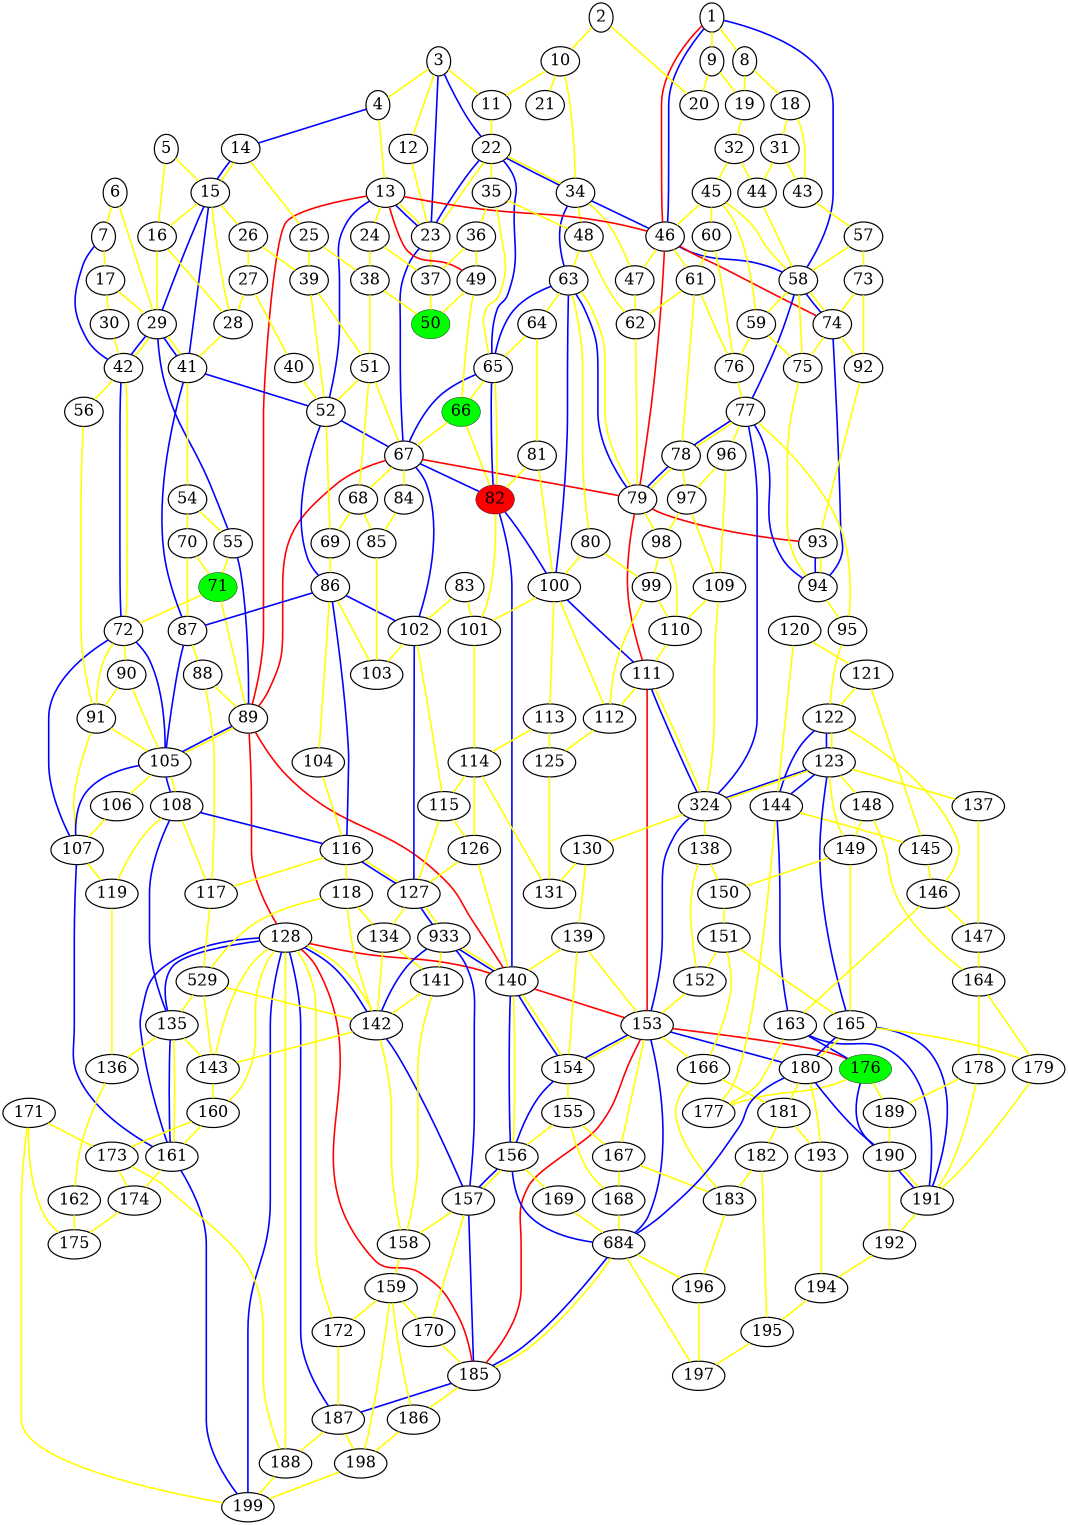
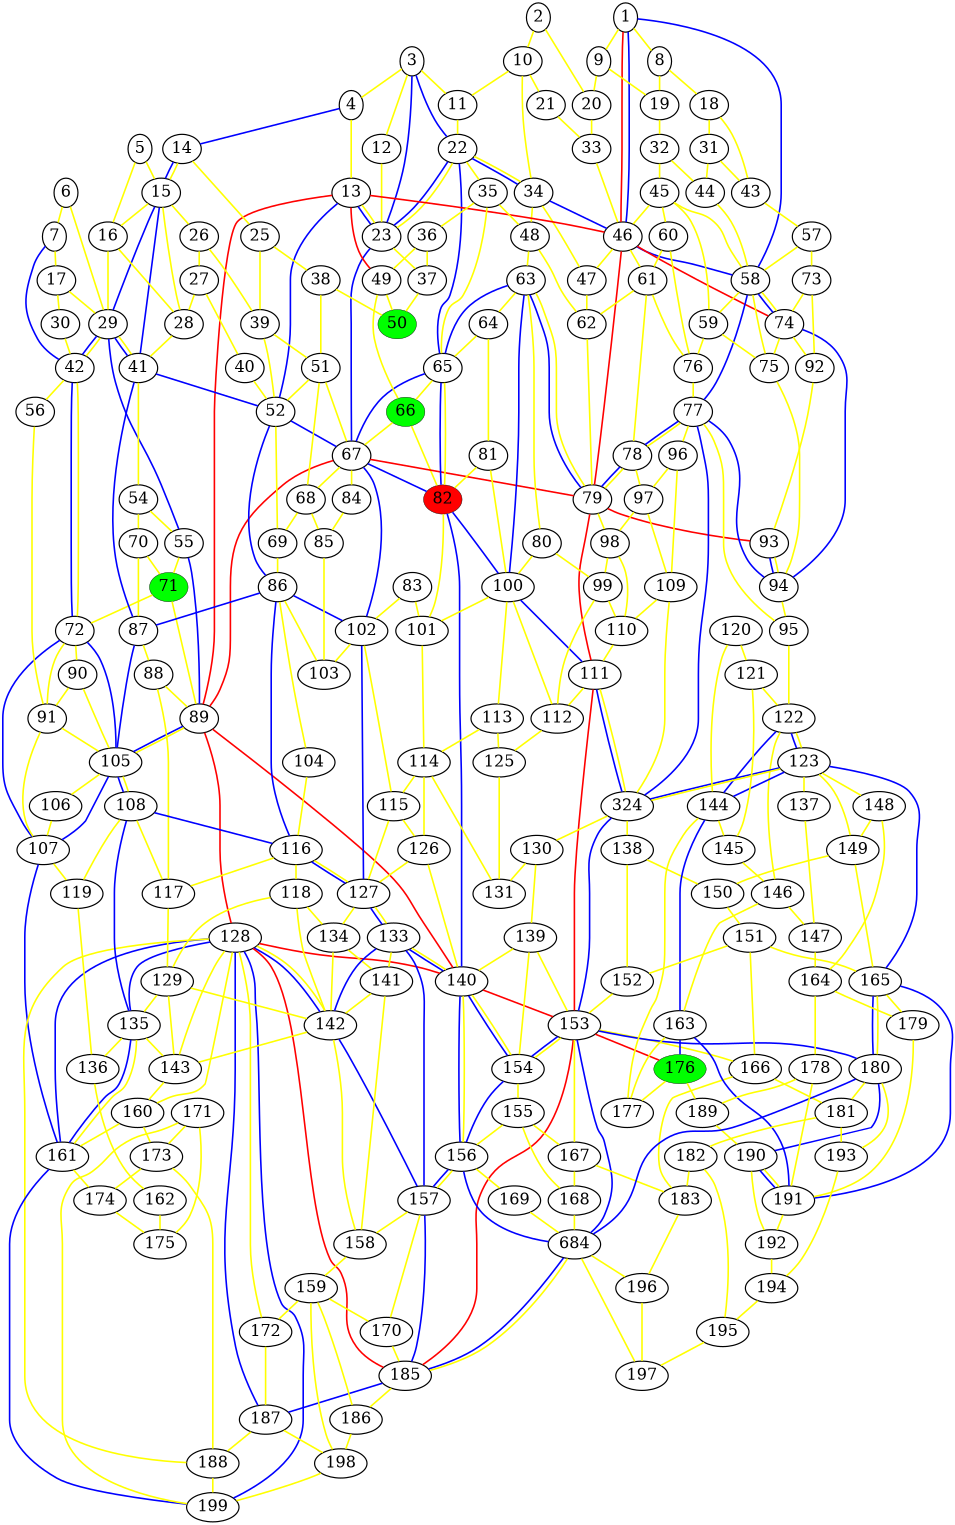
none -> (592, 149)
(560, 236) -> none
(370, 237) -> none
(444, 938) -> (394, 938)
(202, 981) -> (167, 981)
(857, 1117) -> none
